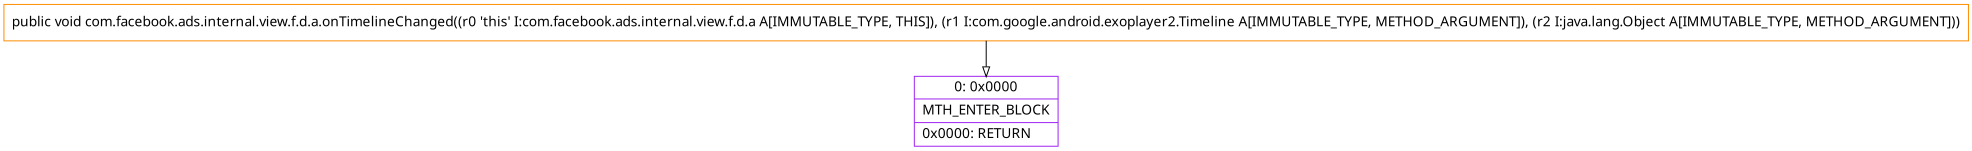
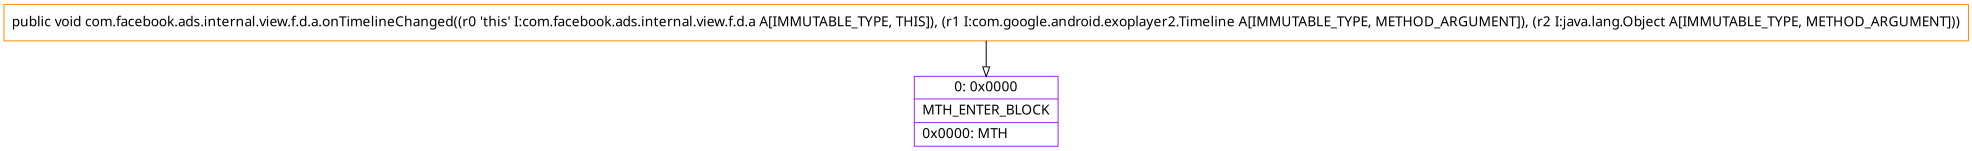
(982, 134) -> (971, 134)
